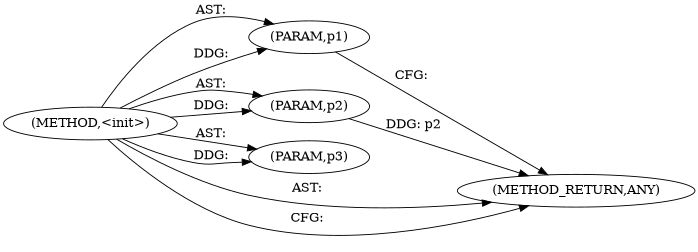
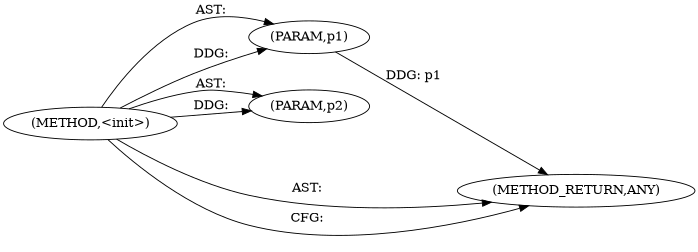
(413, 76) -> (413, 76)
(434, 146) -> none
(309, 157) -> none
